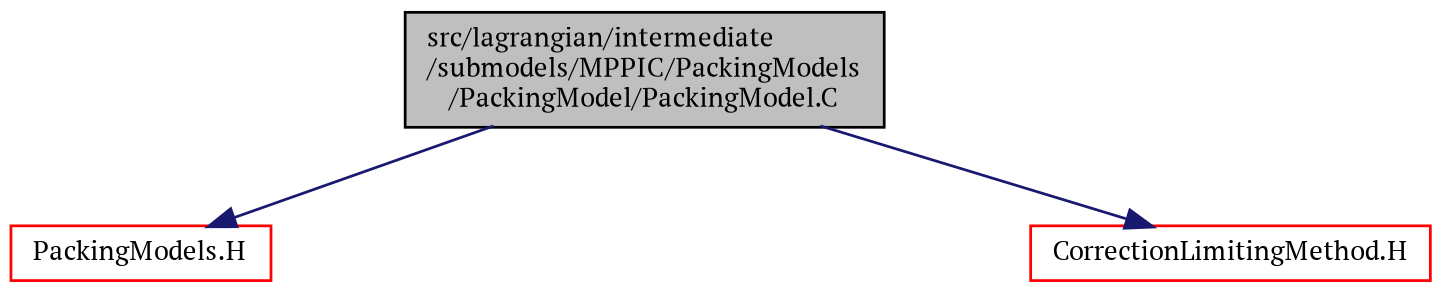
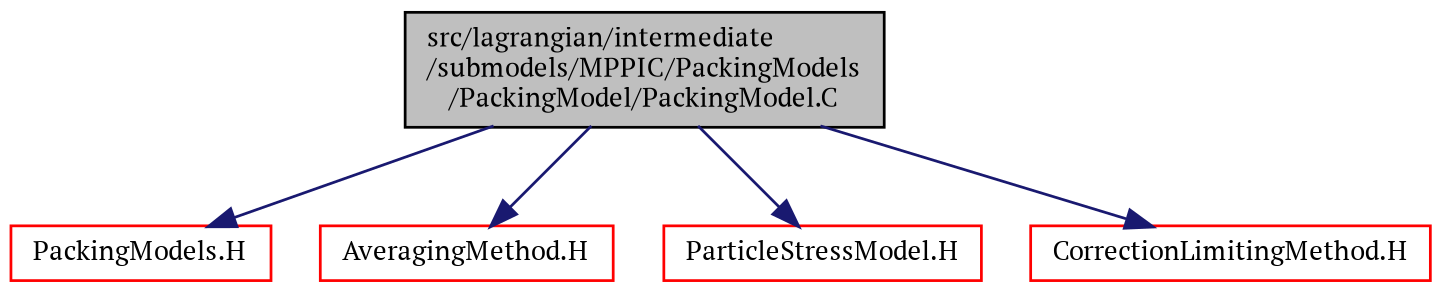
none -> (467, 253)
none -> (823, 253)
